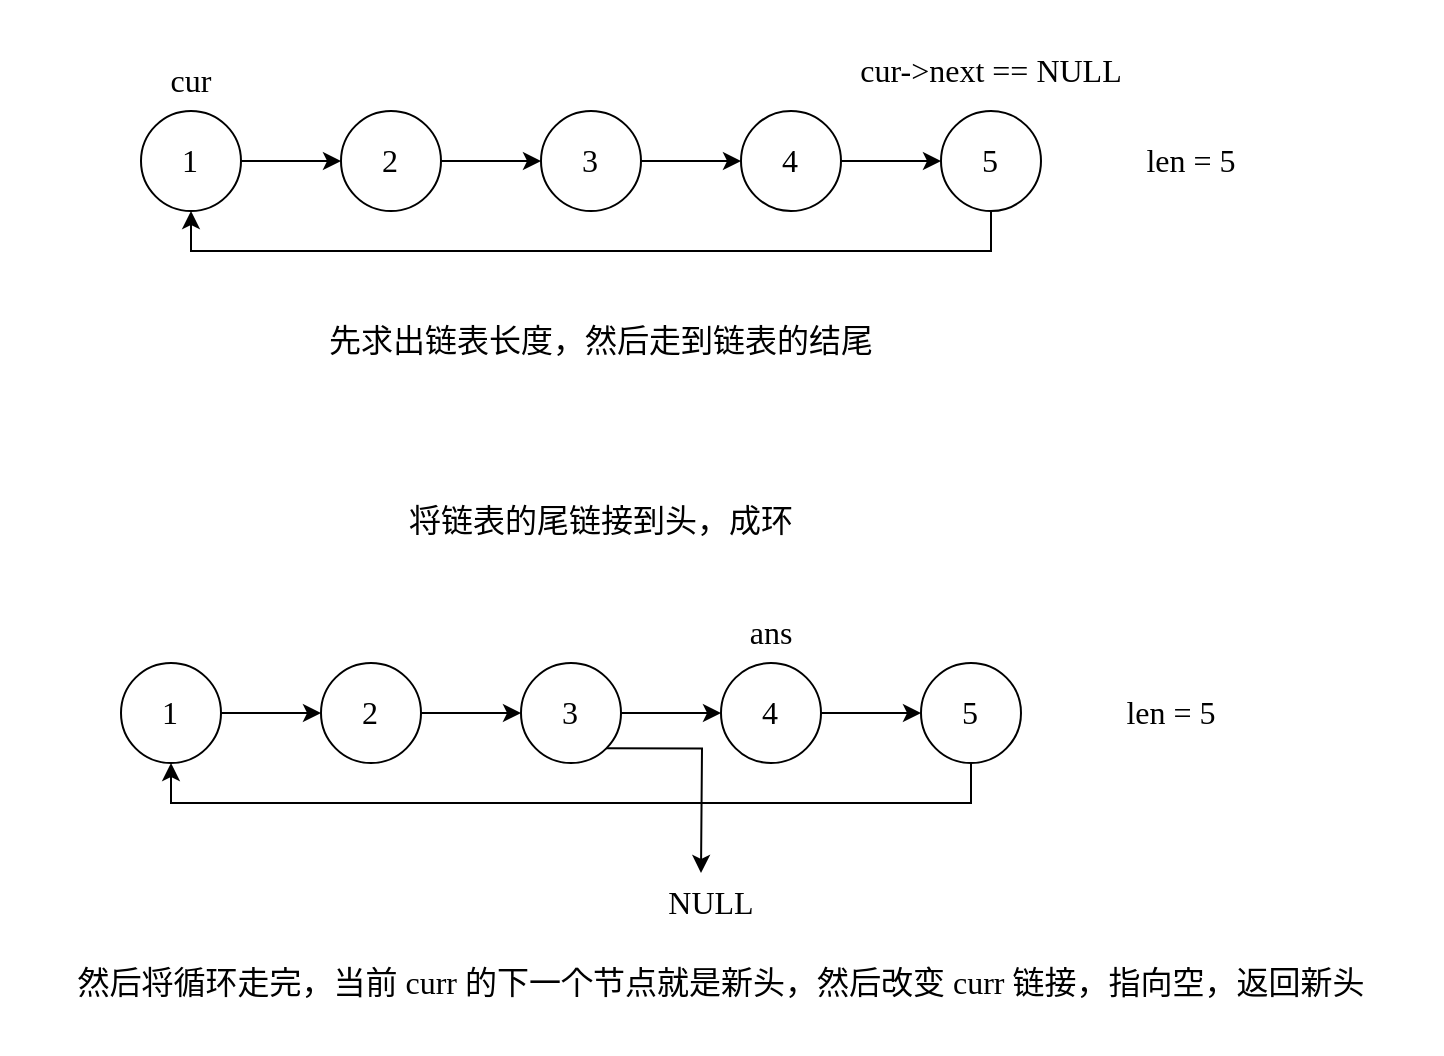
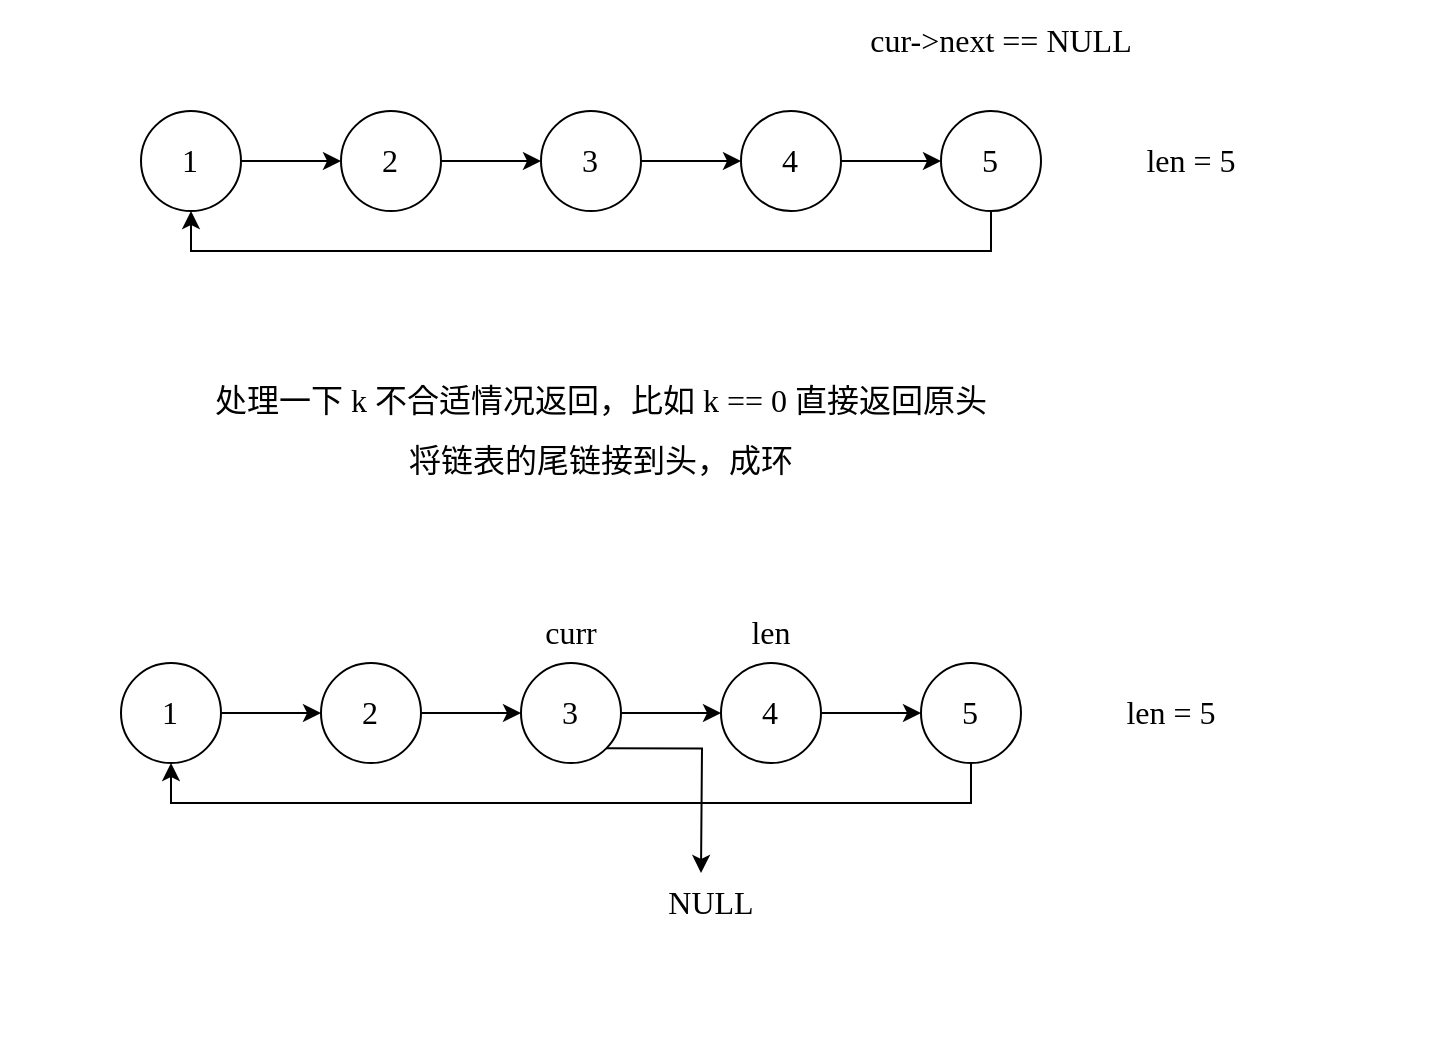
(991, 71) -> (1001, 41)
(191, 81) -> none
(601, 341) -> none
none -> (601, 401)
(601, 521) -> (601, 461)
none -> (571, 633)
(772, 633) -> (772, 633)
(721, 983) -> none
